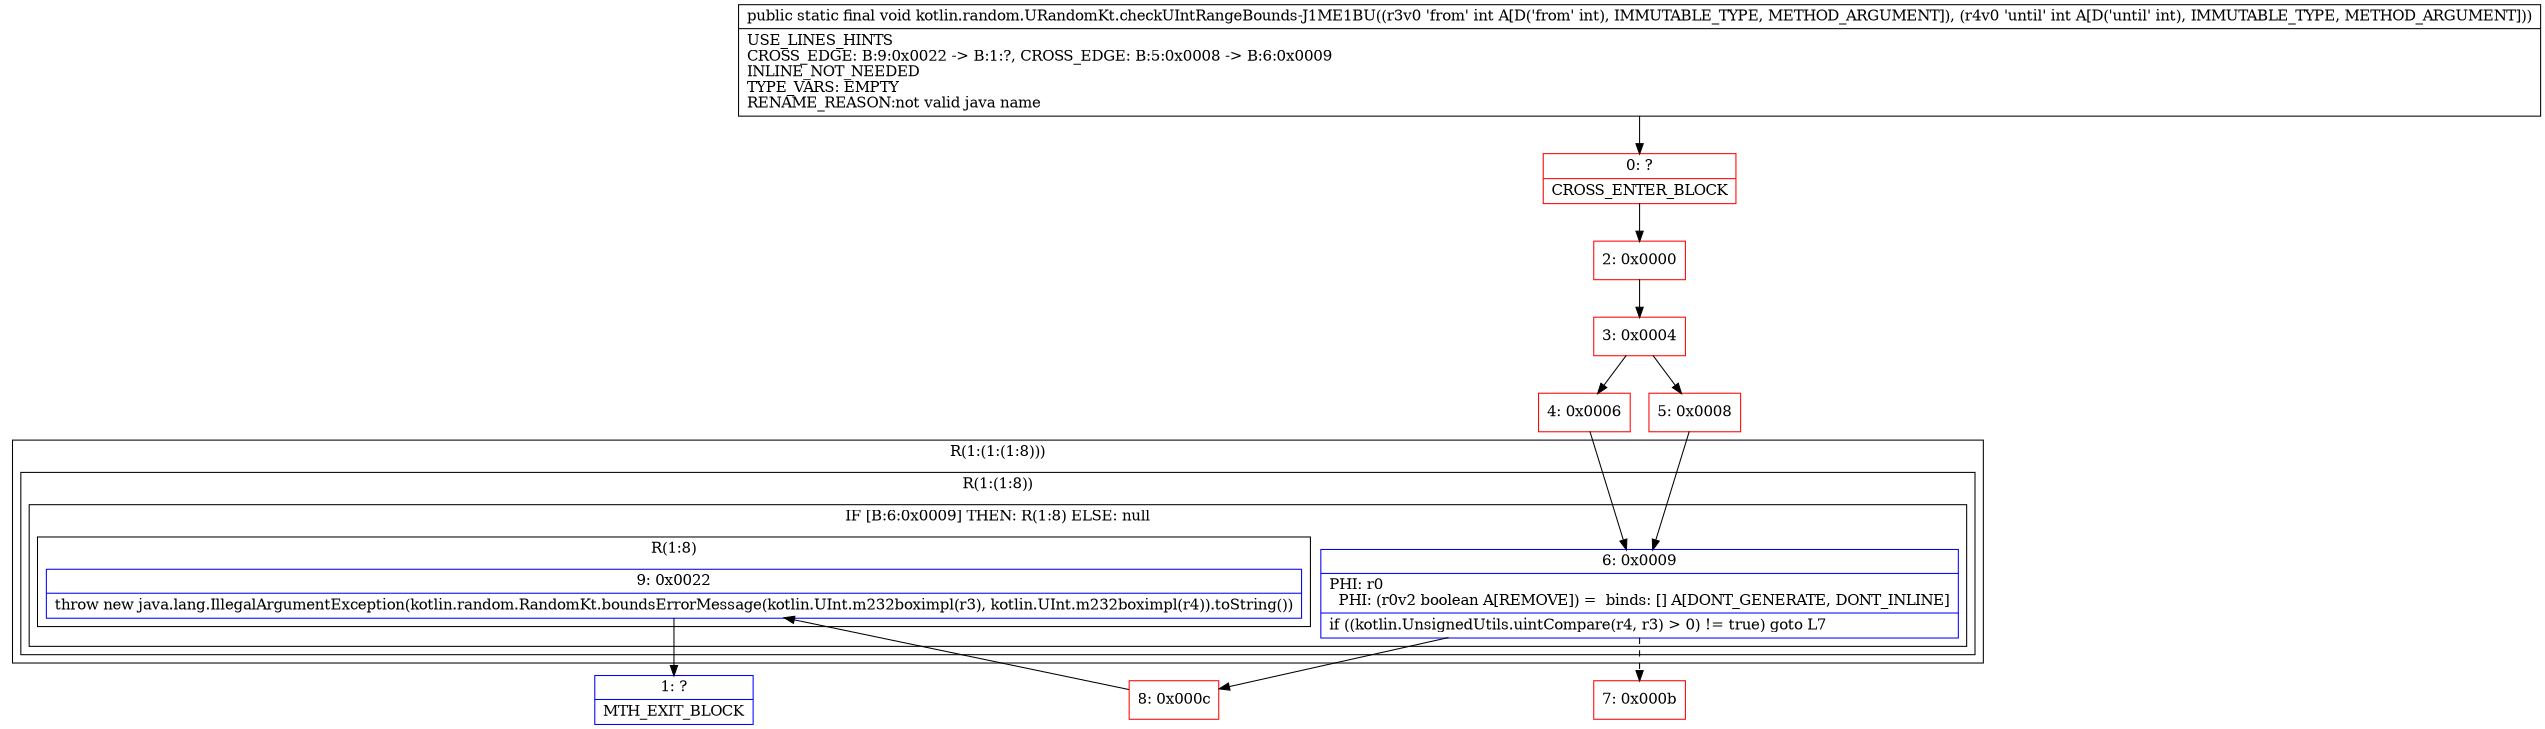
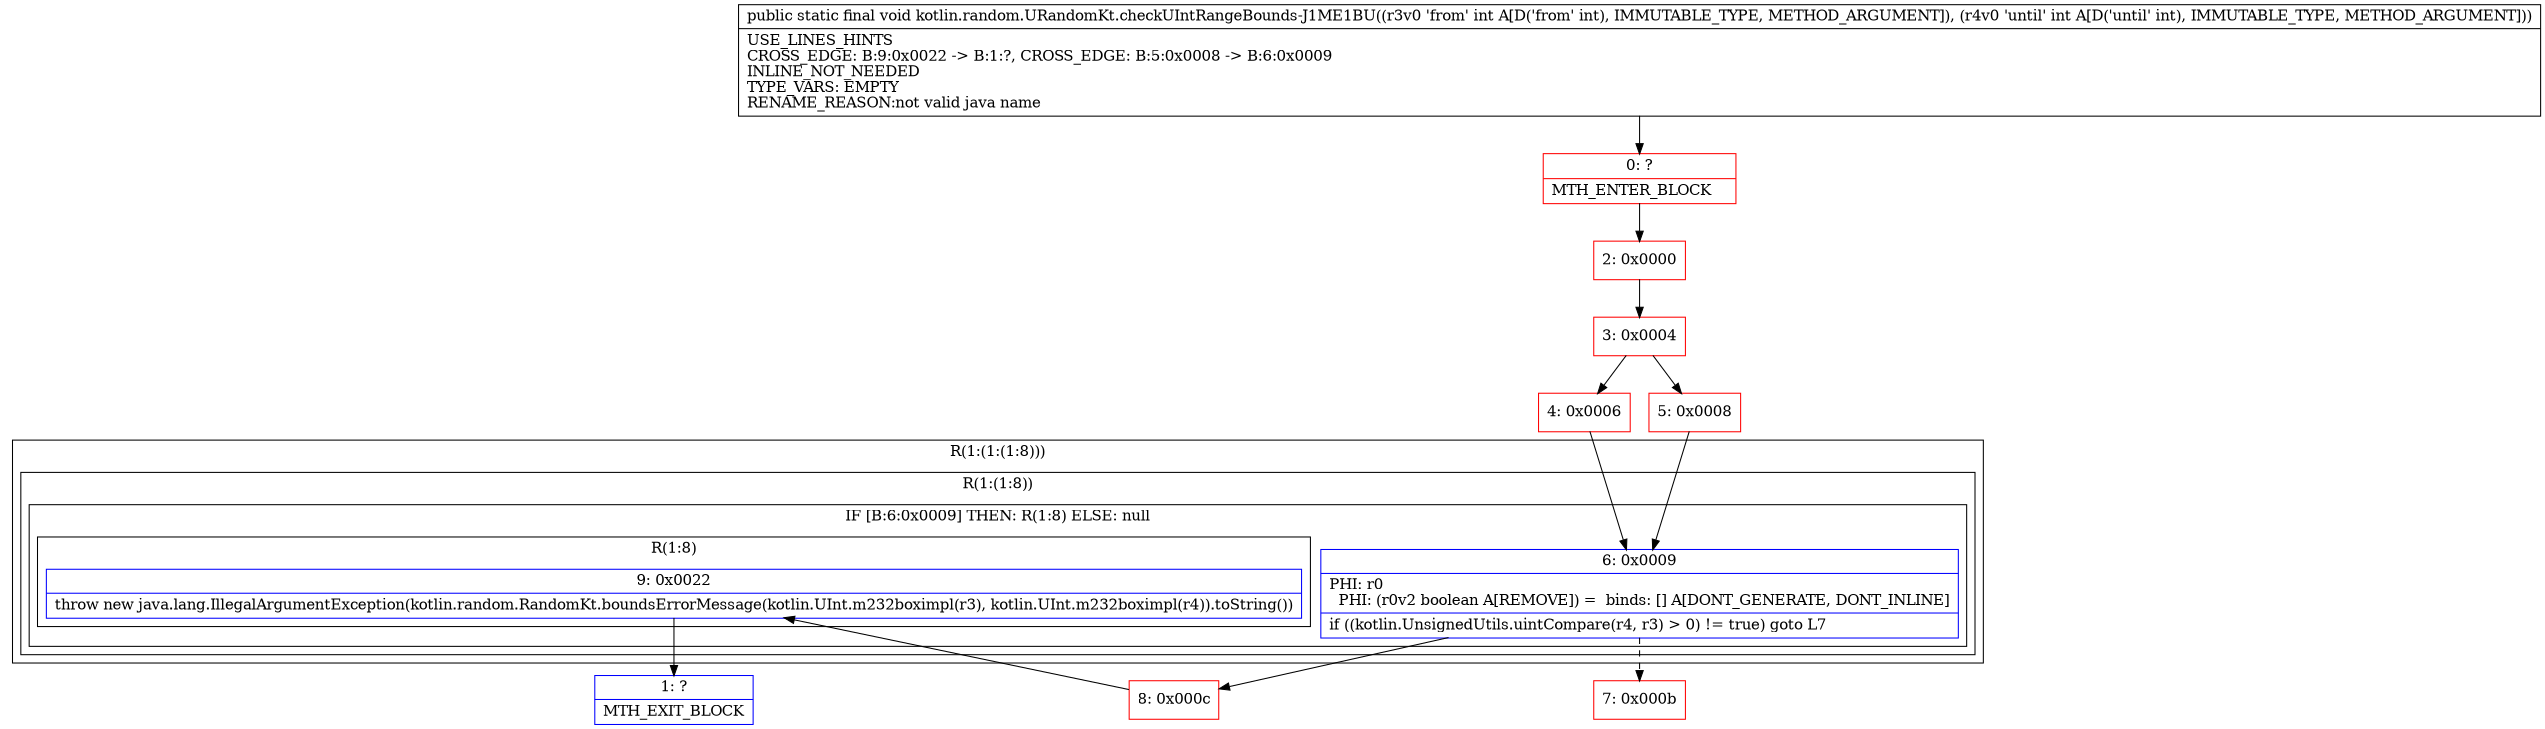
(1640, 191) -> (1632, 191)
